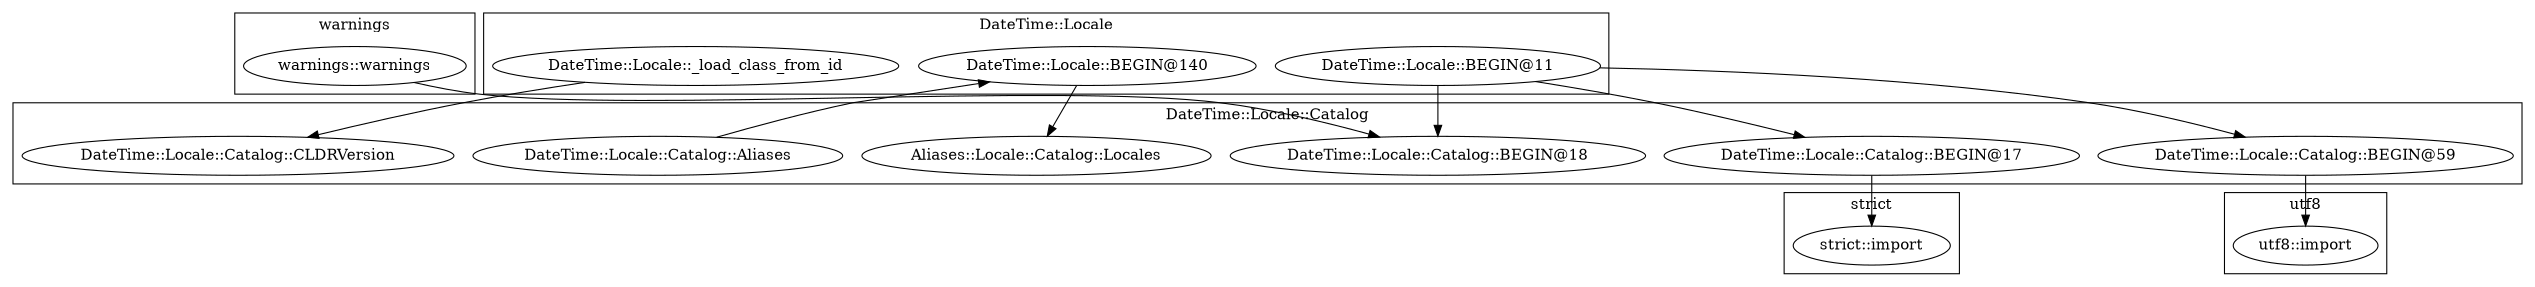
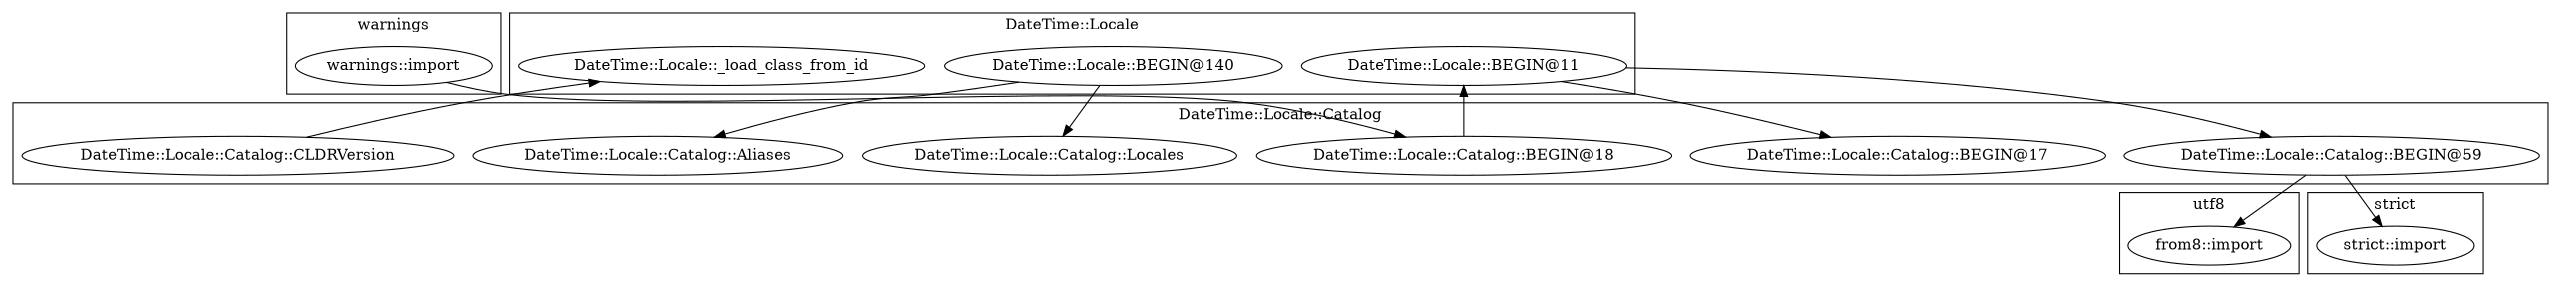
(355, 66) -> (394, 66)
(1438, 109) -> (1464, 116)
(820, 110) -> (819, 110)
(424, 111) -> (426, 110)
(1037, 156) -> (1049, 156)
(1872, 199) -> (2363, 200)
(2306, 246) -> (2209, 246)
